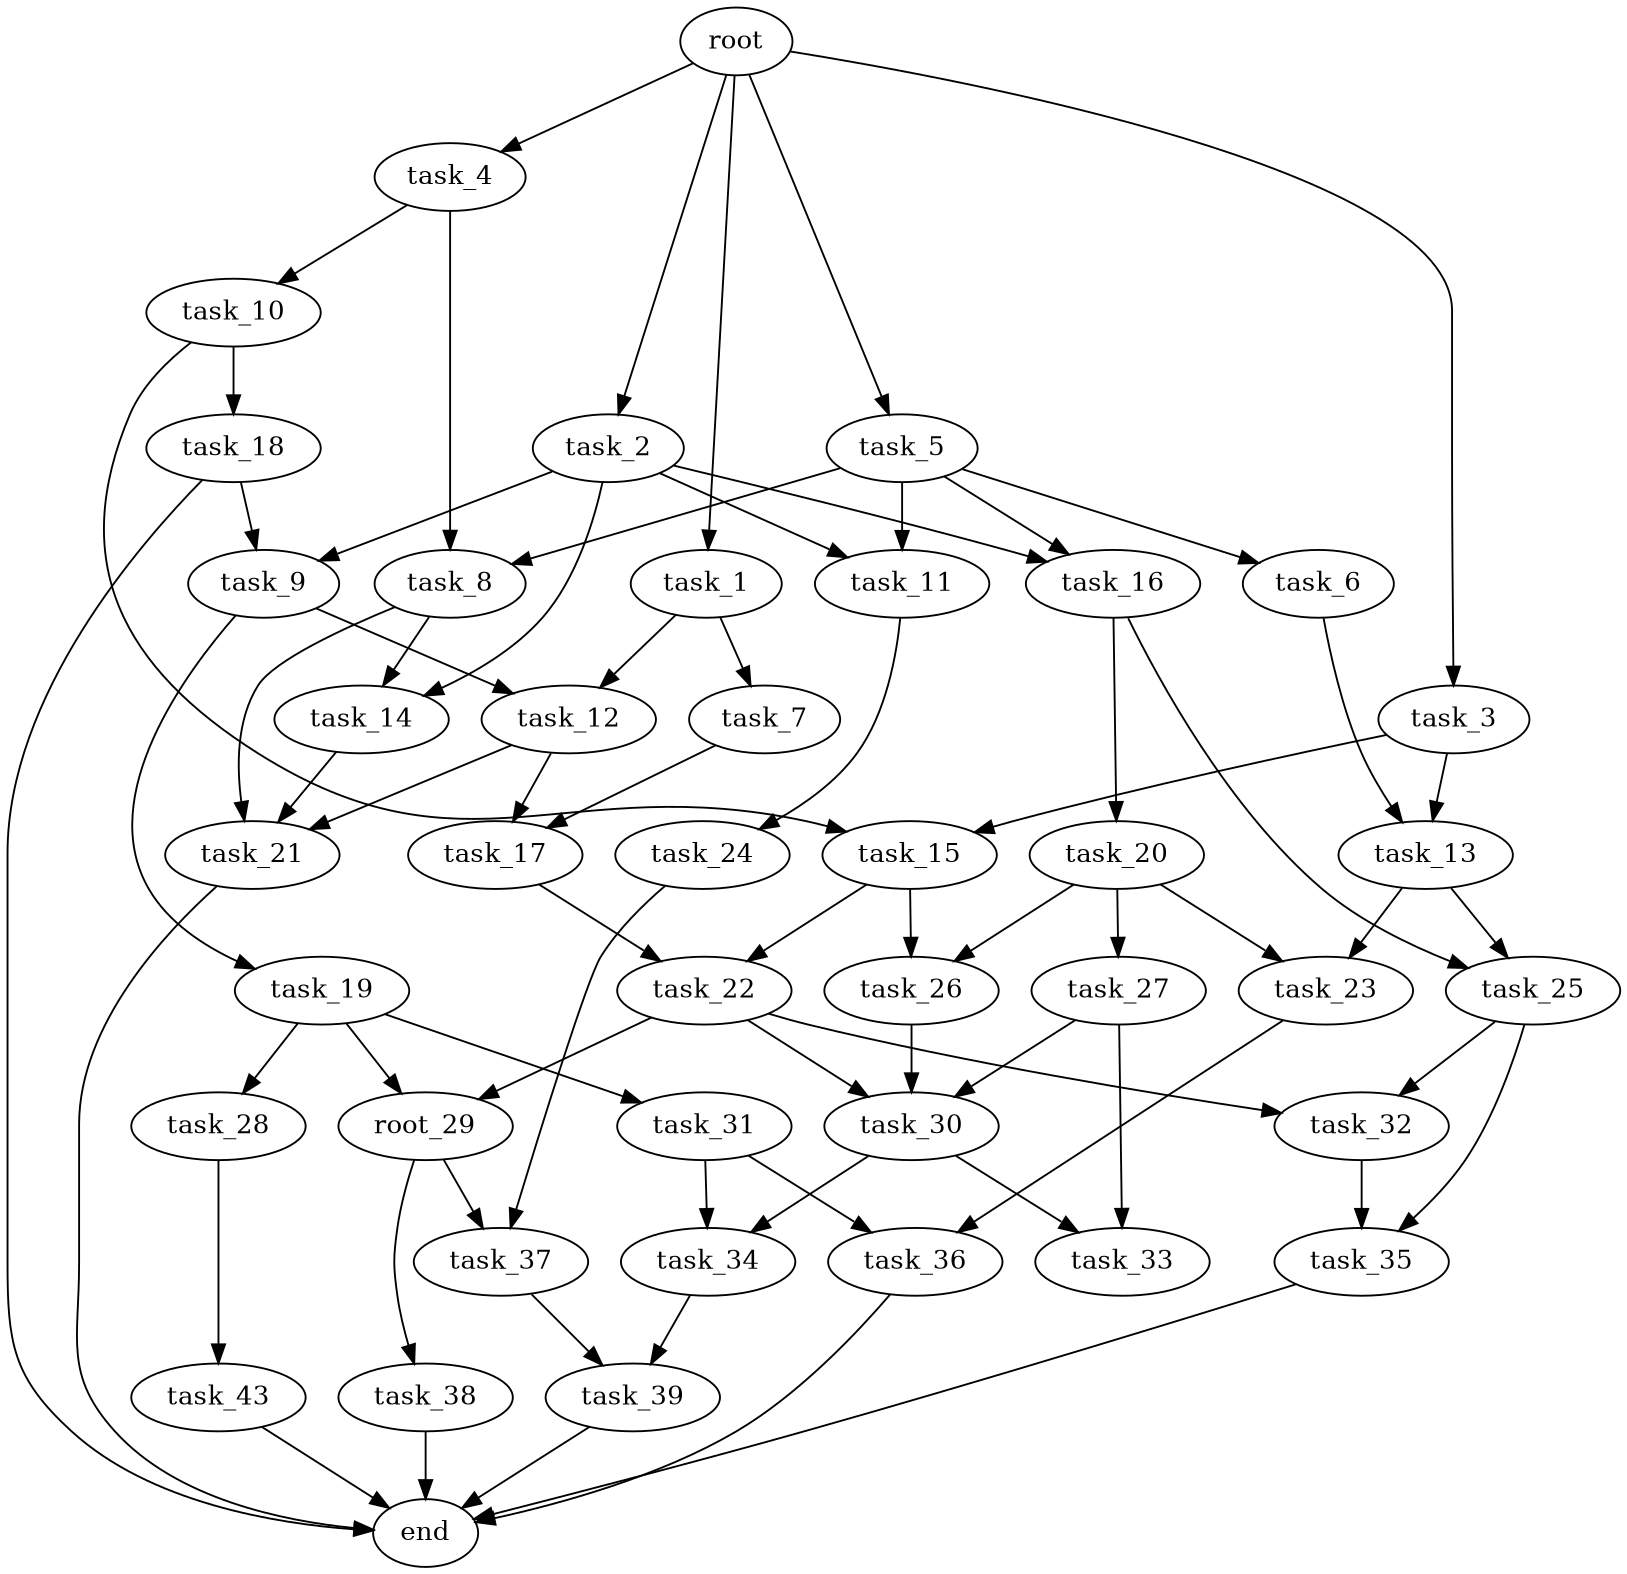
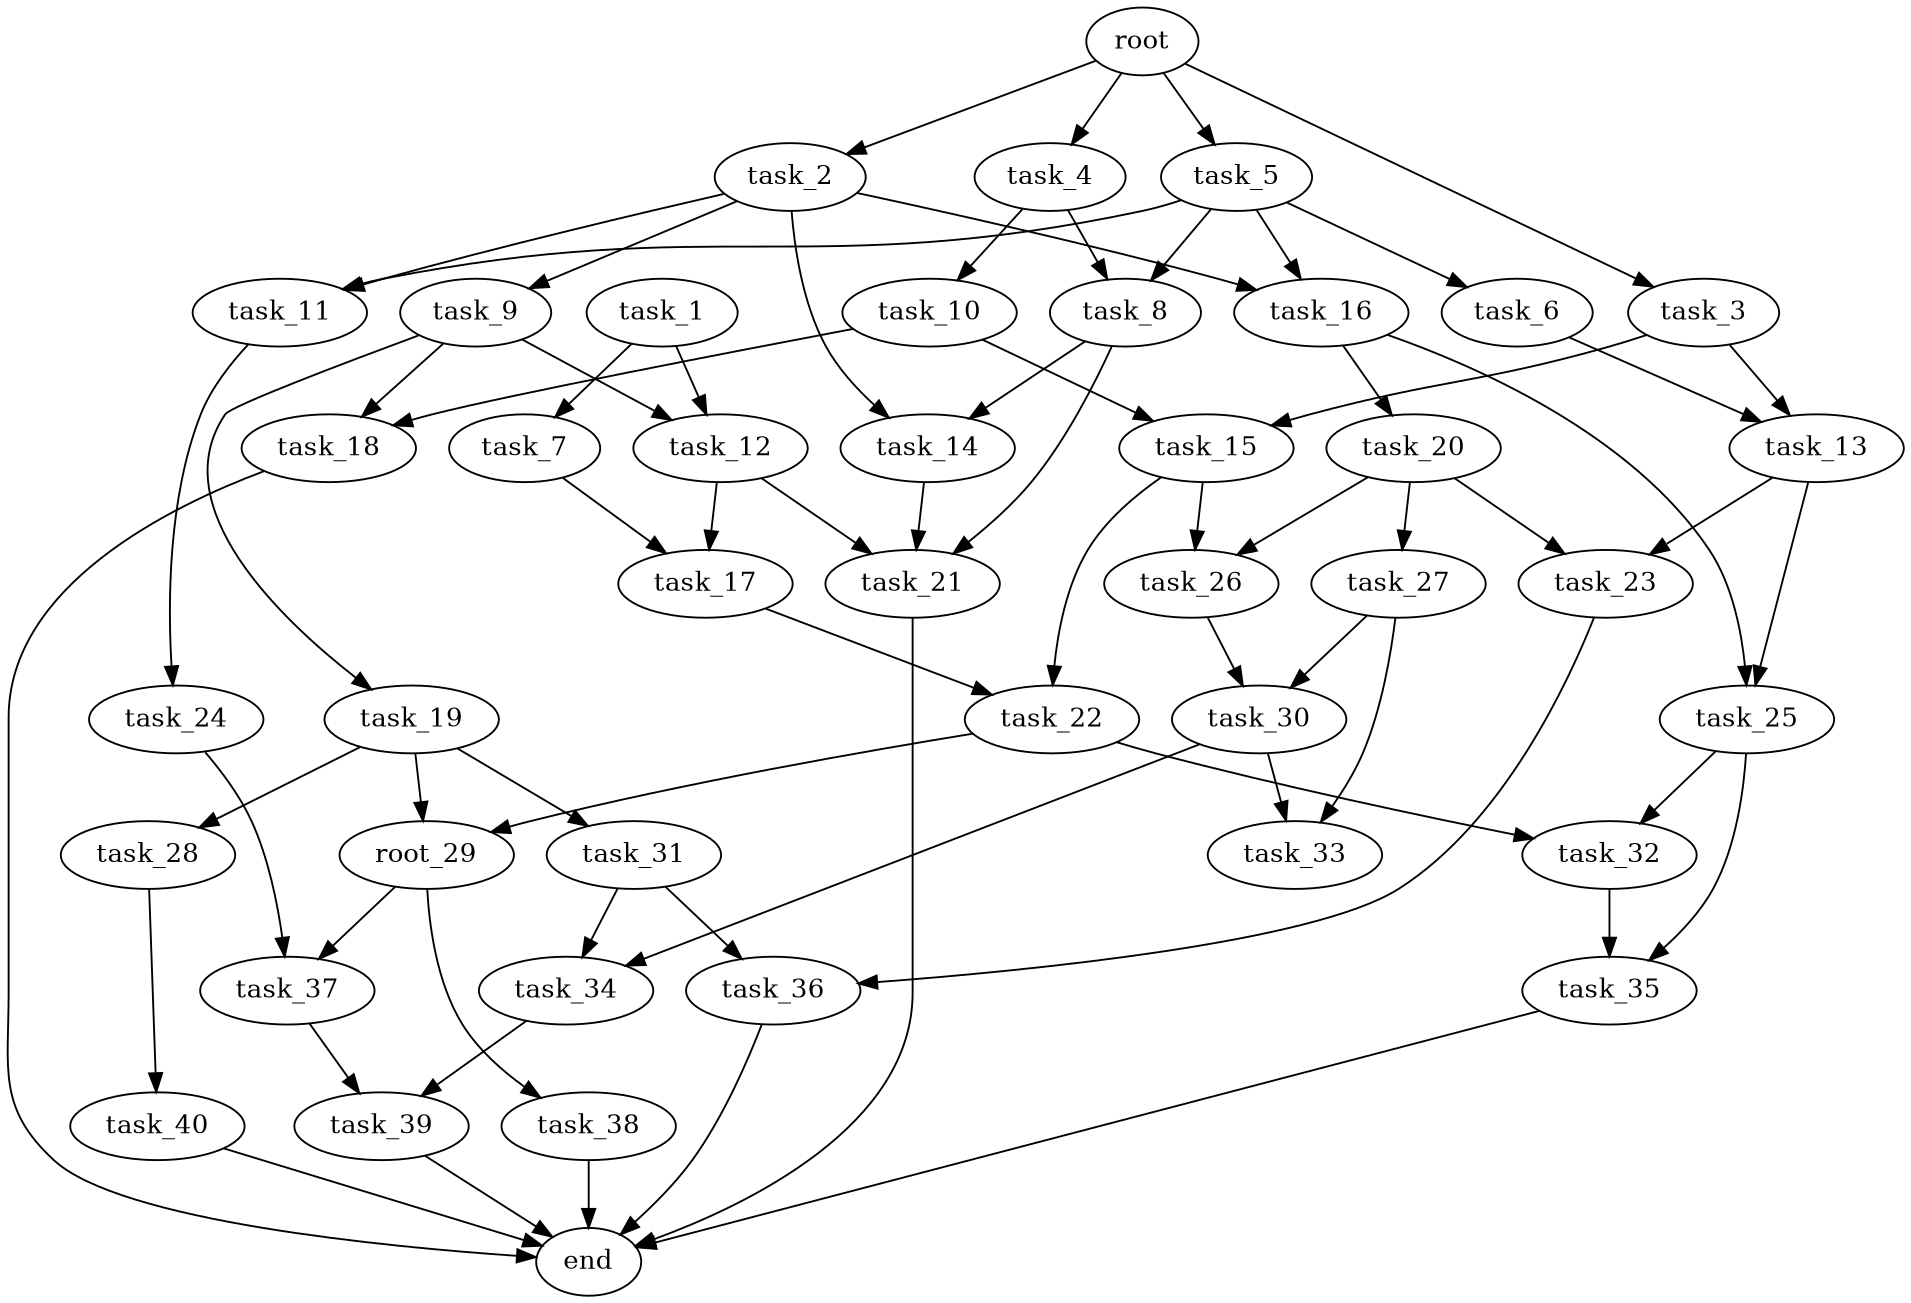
(722, 303) -> none
(246, 506) -> (410, 374)
(800, 1053) -> none
(218, 1397) -> (157, 1126)
